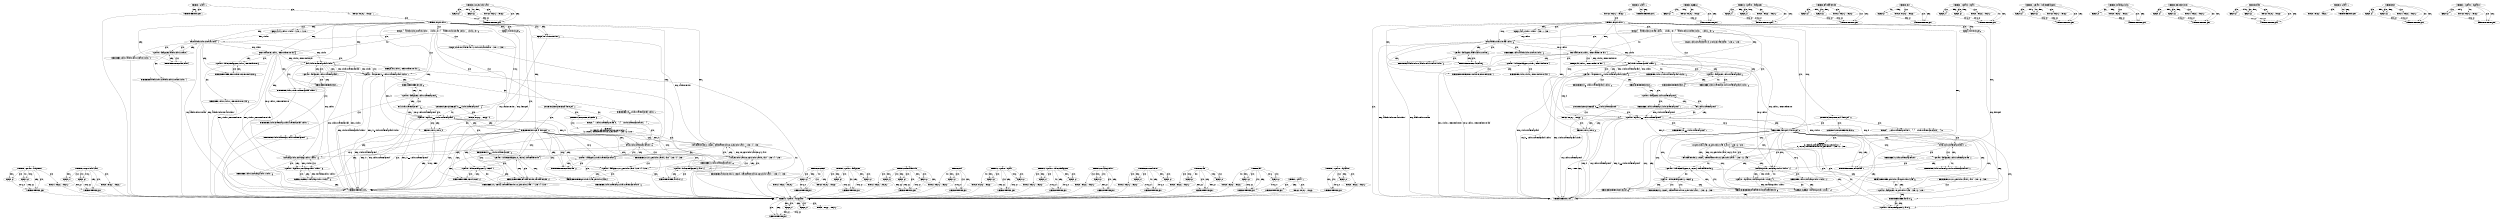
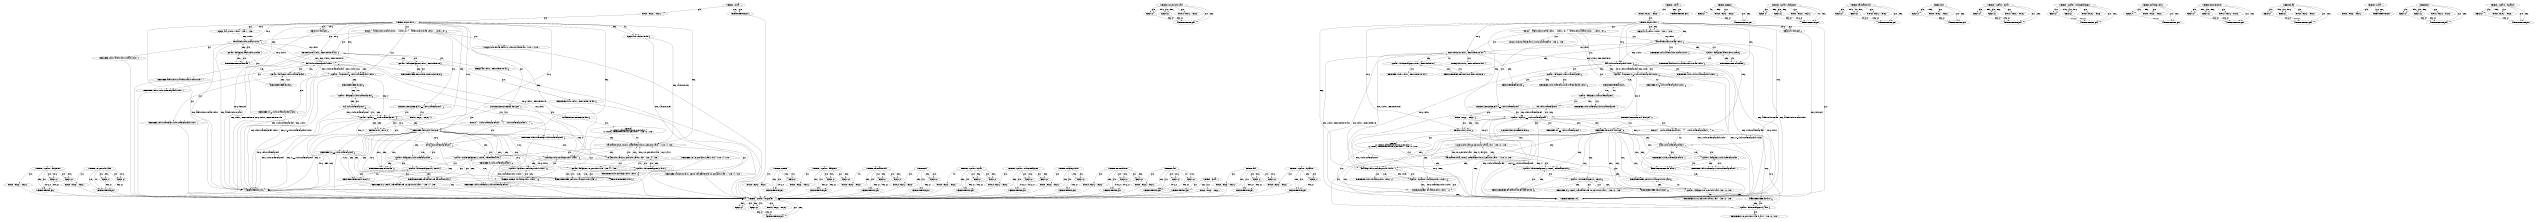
(887, 179) -> none
(1935, 185) -> (1708, 194)
none -> (1754, 216)
